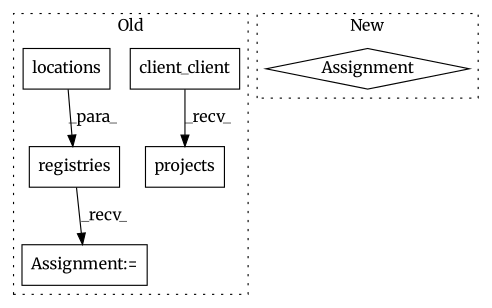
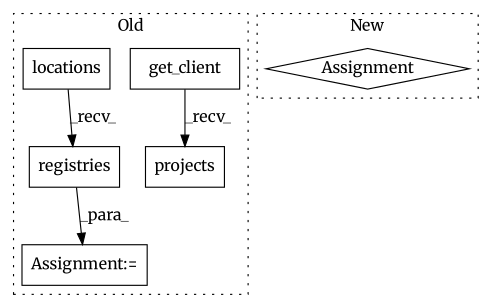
(185, 69) -> (185, 69)
(93, 118) -> (93, 118)
(104, 216) -> (104, 216)
